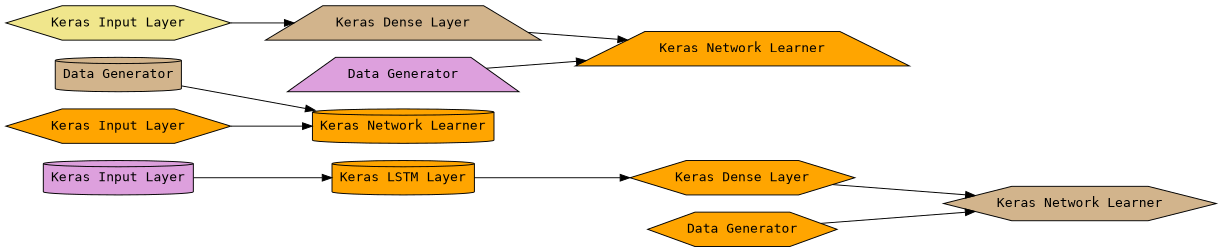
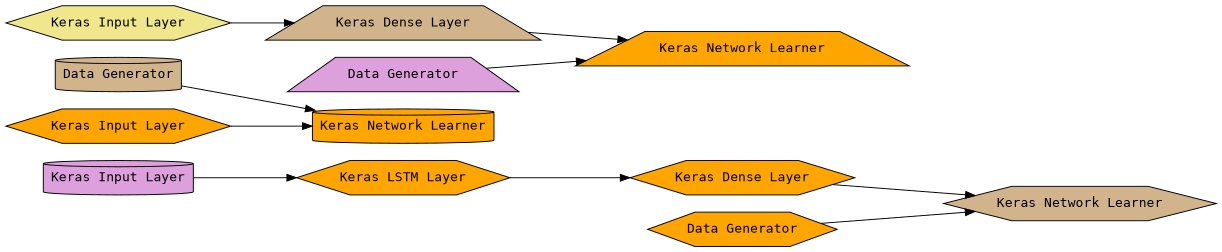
(403, 178) -> (403, 178)
